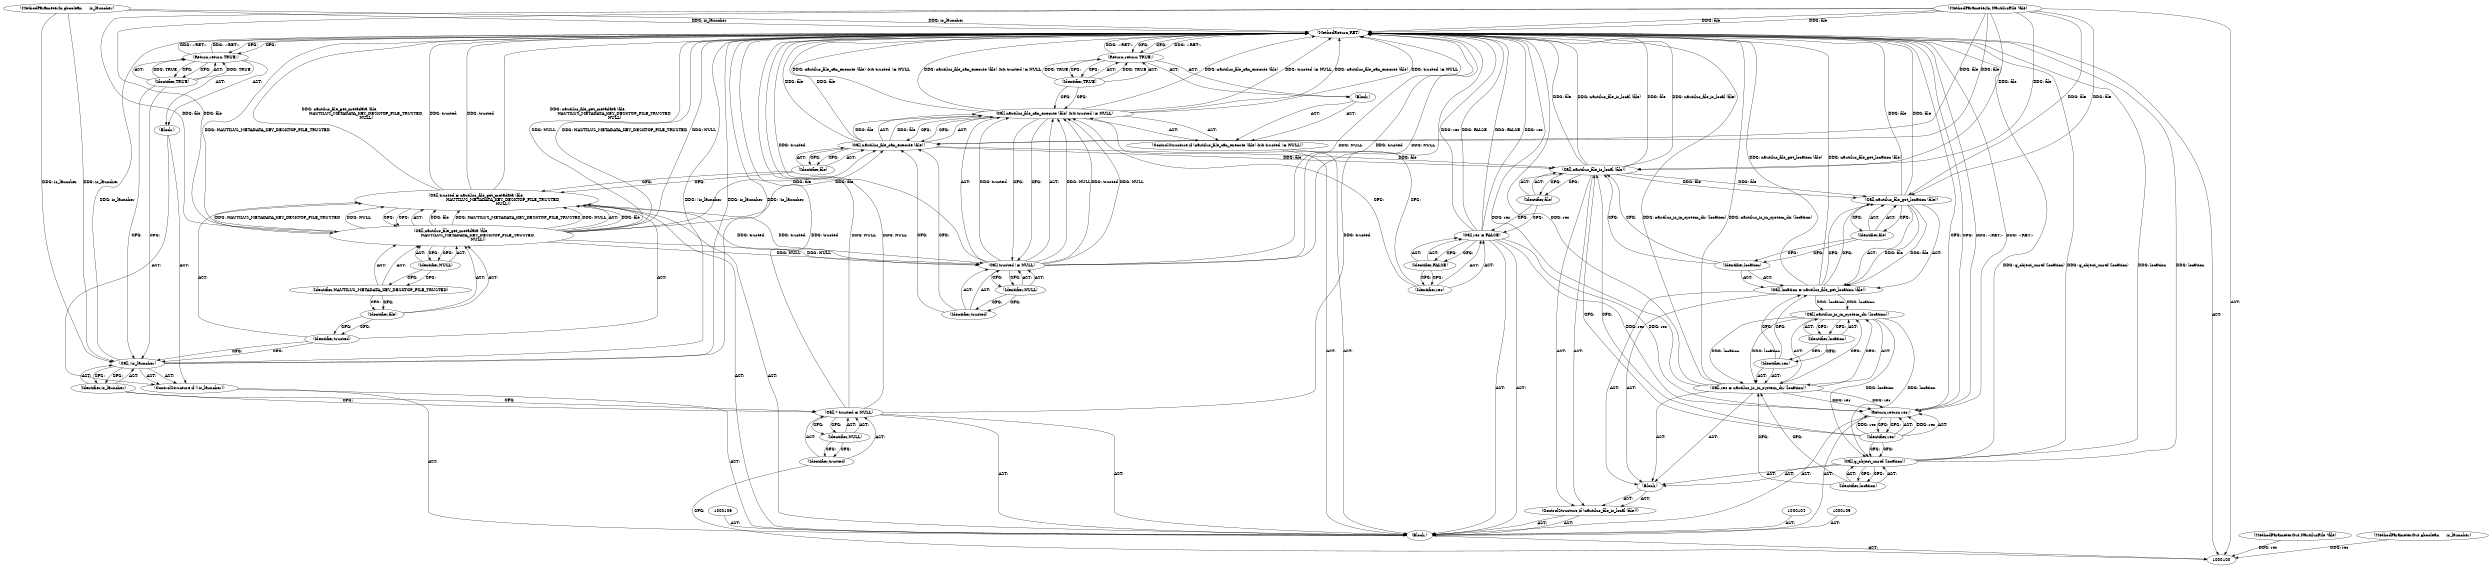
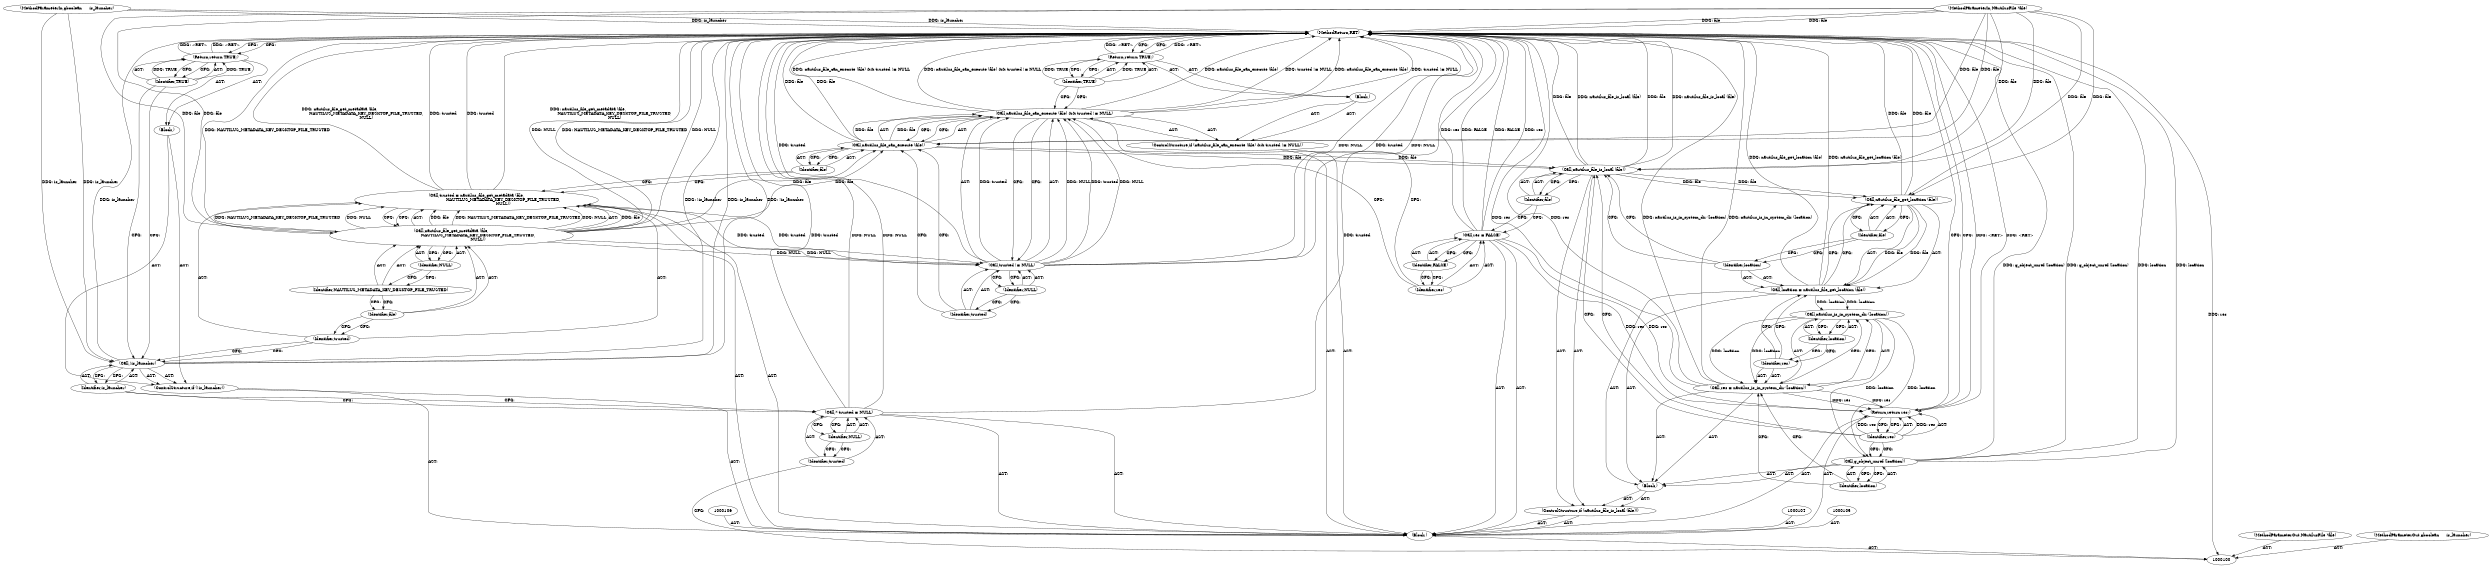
(2231, 196) -> none
(2218, 315) -> (2218, 315)
(2268, 548) -> (2268, 548)
(2339, 548) -> (2339, 548)
